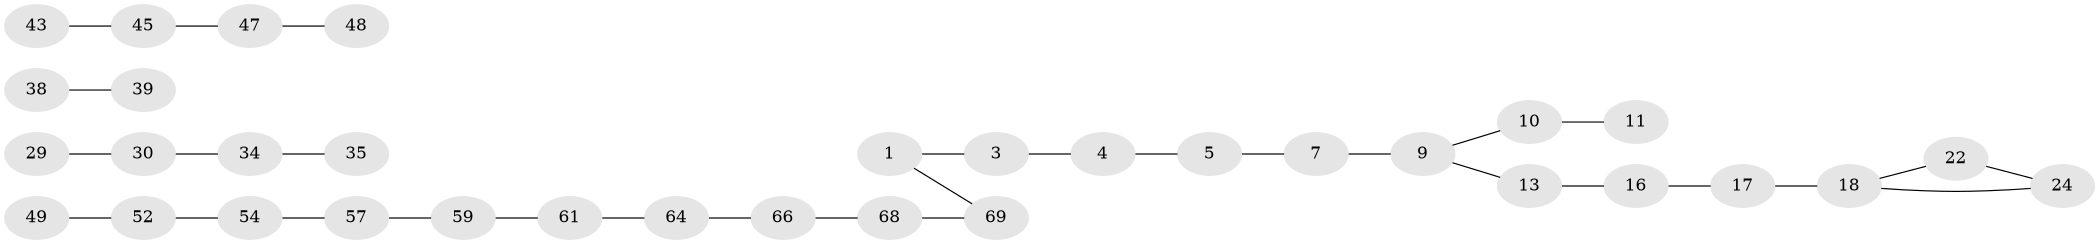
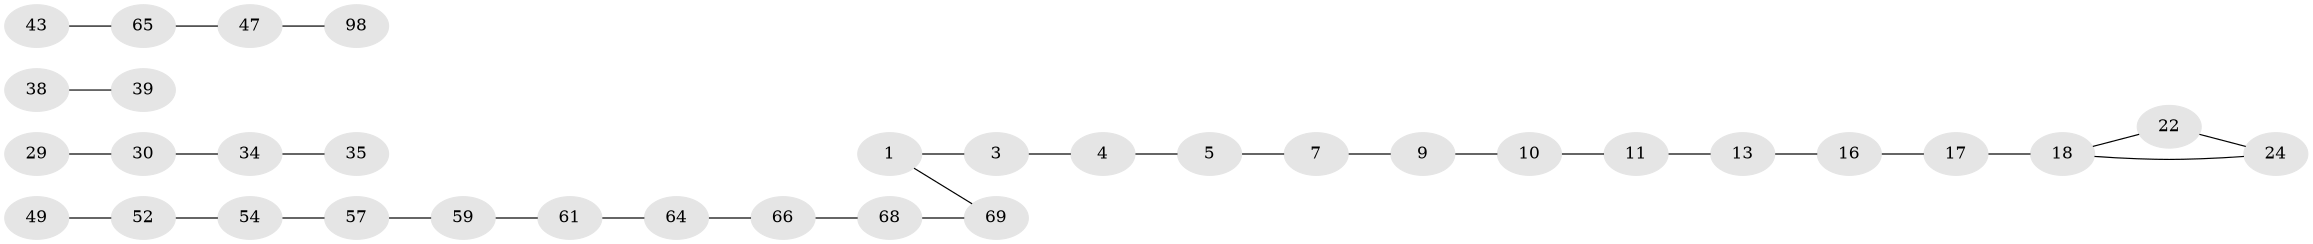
(143, 26) -> (143, 26)
(357, 26) -> (357, 26)
(1476, 170) -> (1690, 154)
